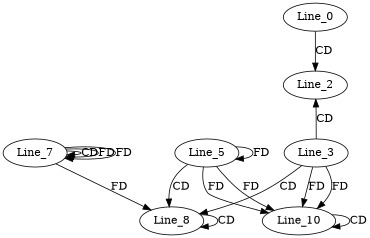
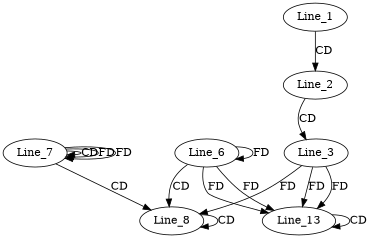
(315, 17) -> (315, 17)
(316, 123) -> (298, 115)
(207, 153) -> (207, 153)
(119, 187) -> (119, 187)
(288, 187) -> (288, 187)
(299, 221) -> (299, 221)
